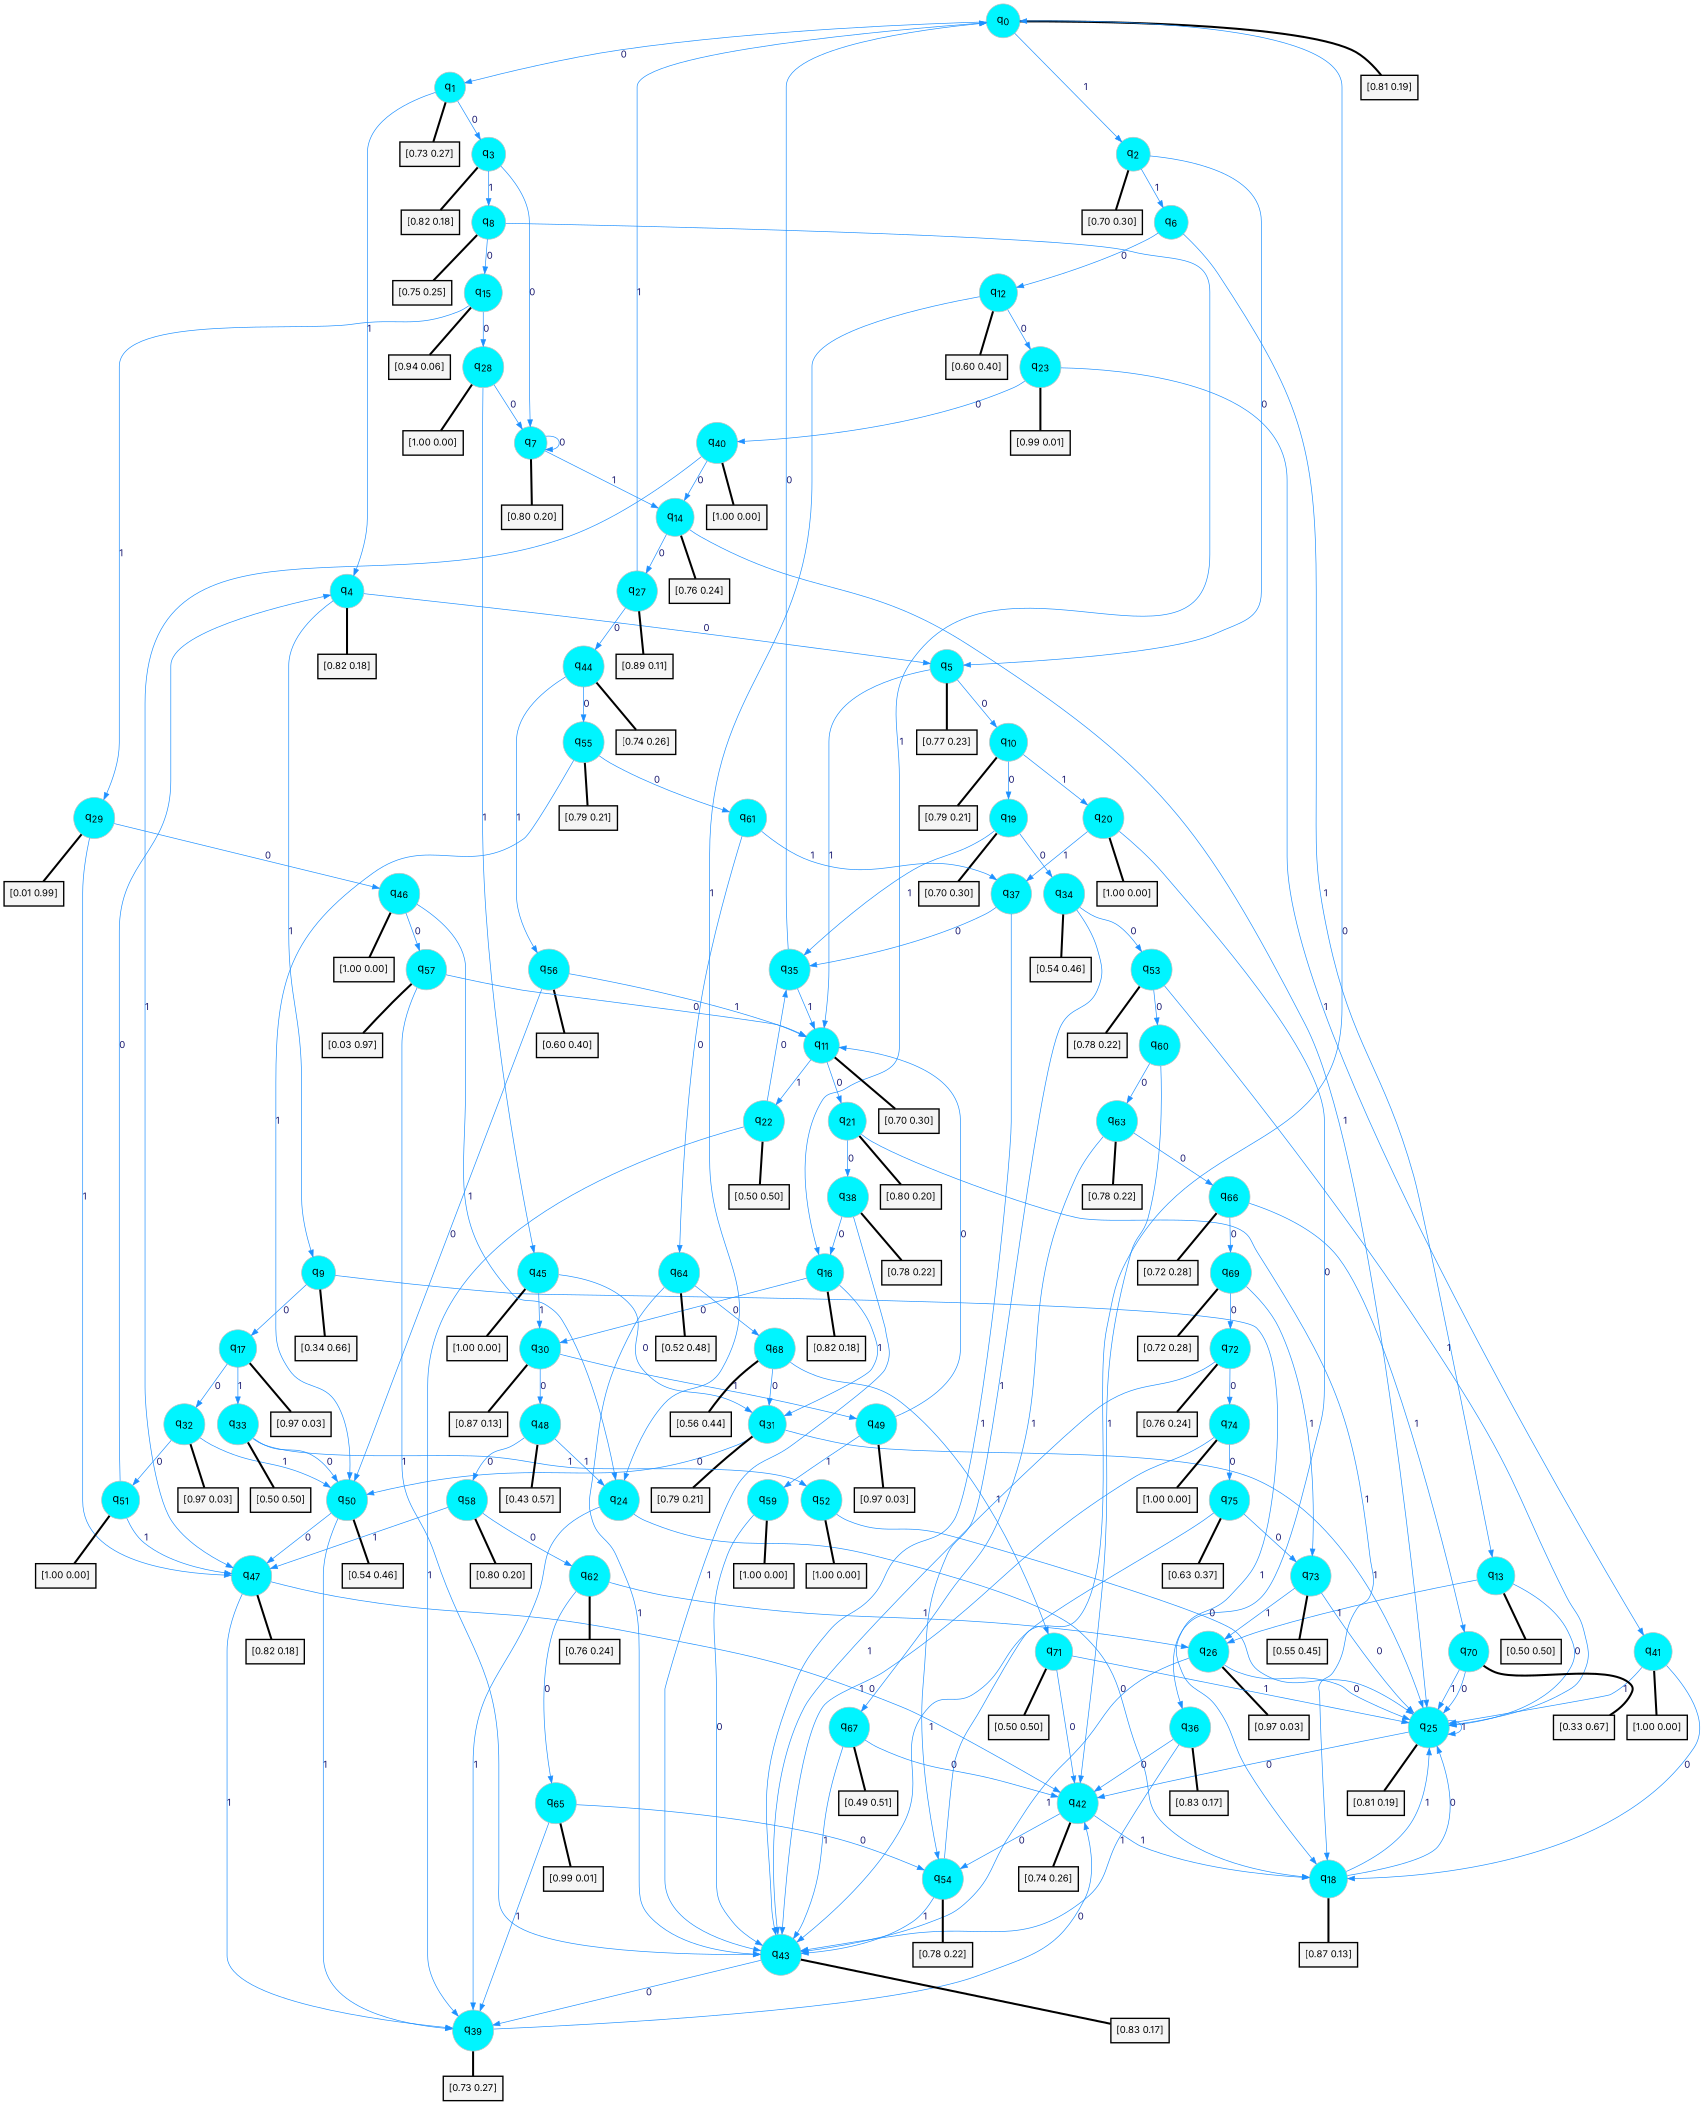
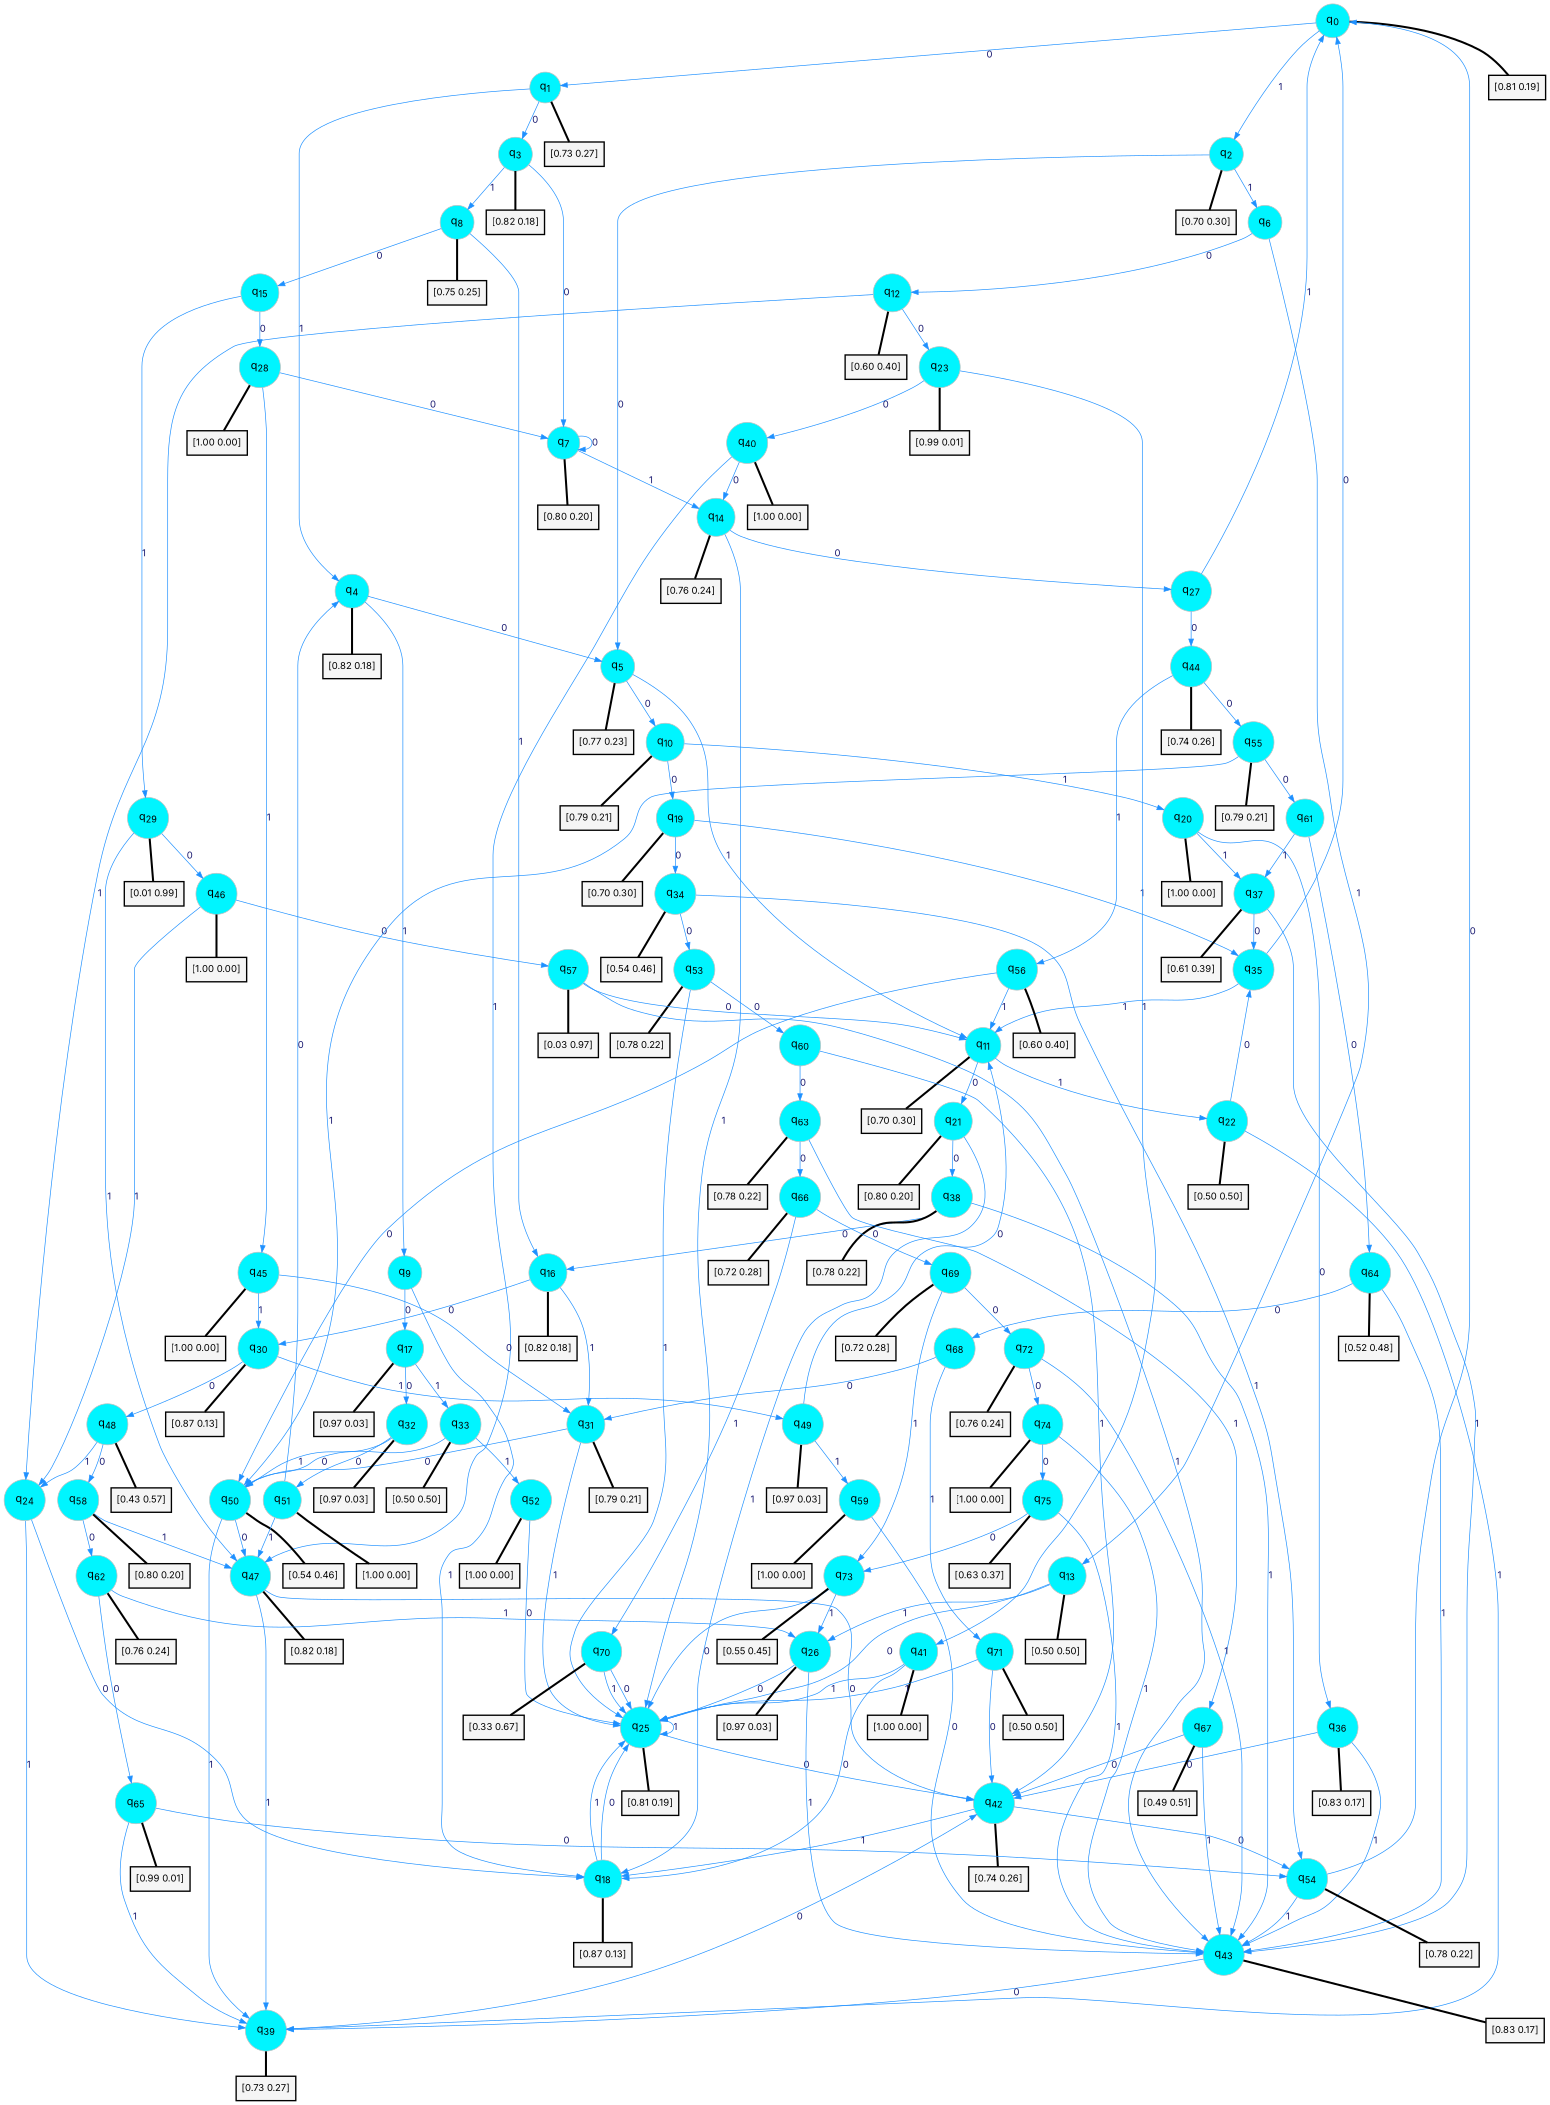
(420, 367) -> none
(645, 666) -> none
none -> (1191, 970)
(326, 1349) -> none
(701, 1424) -> none
